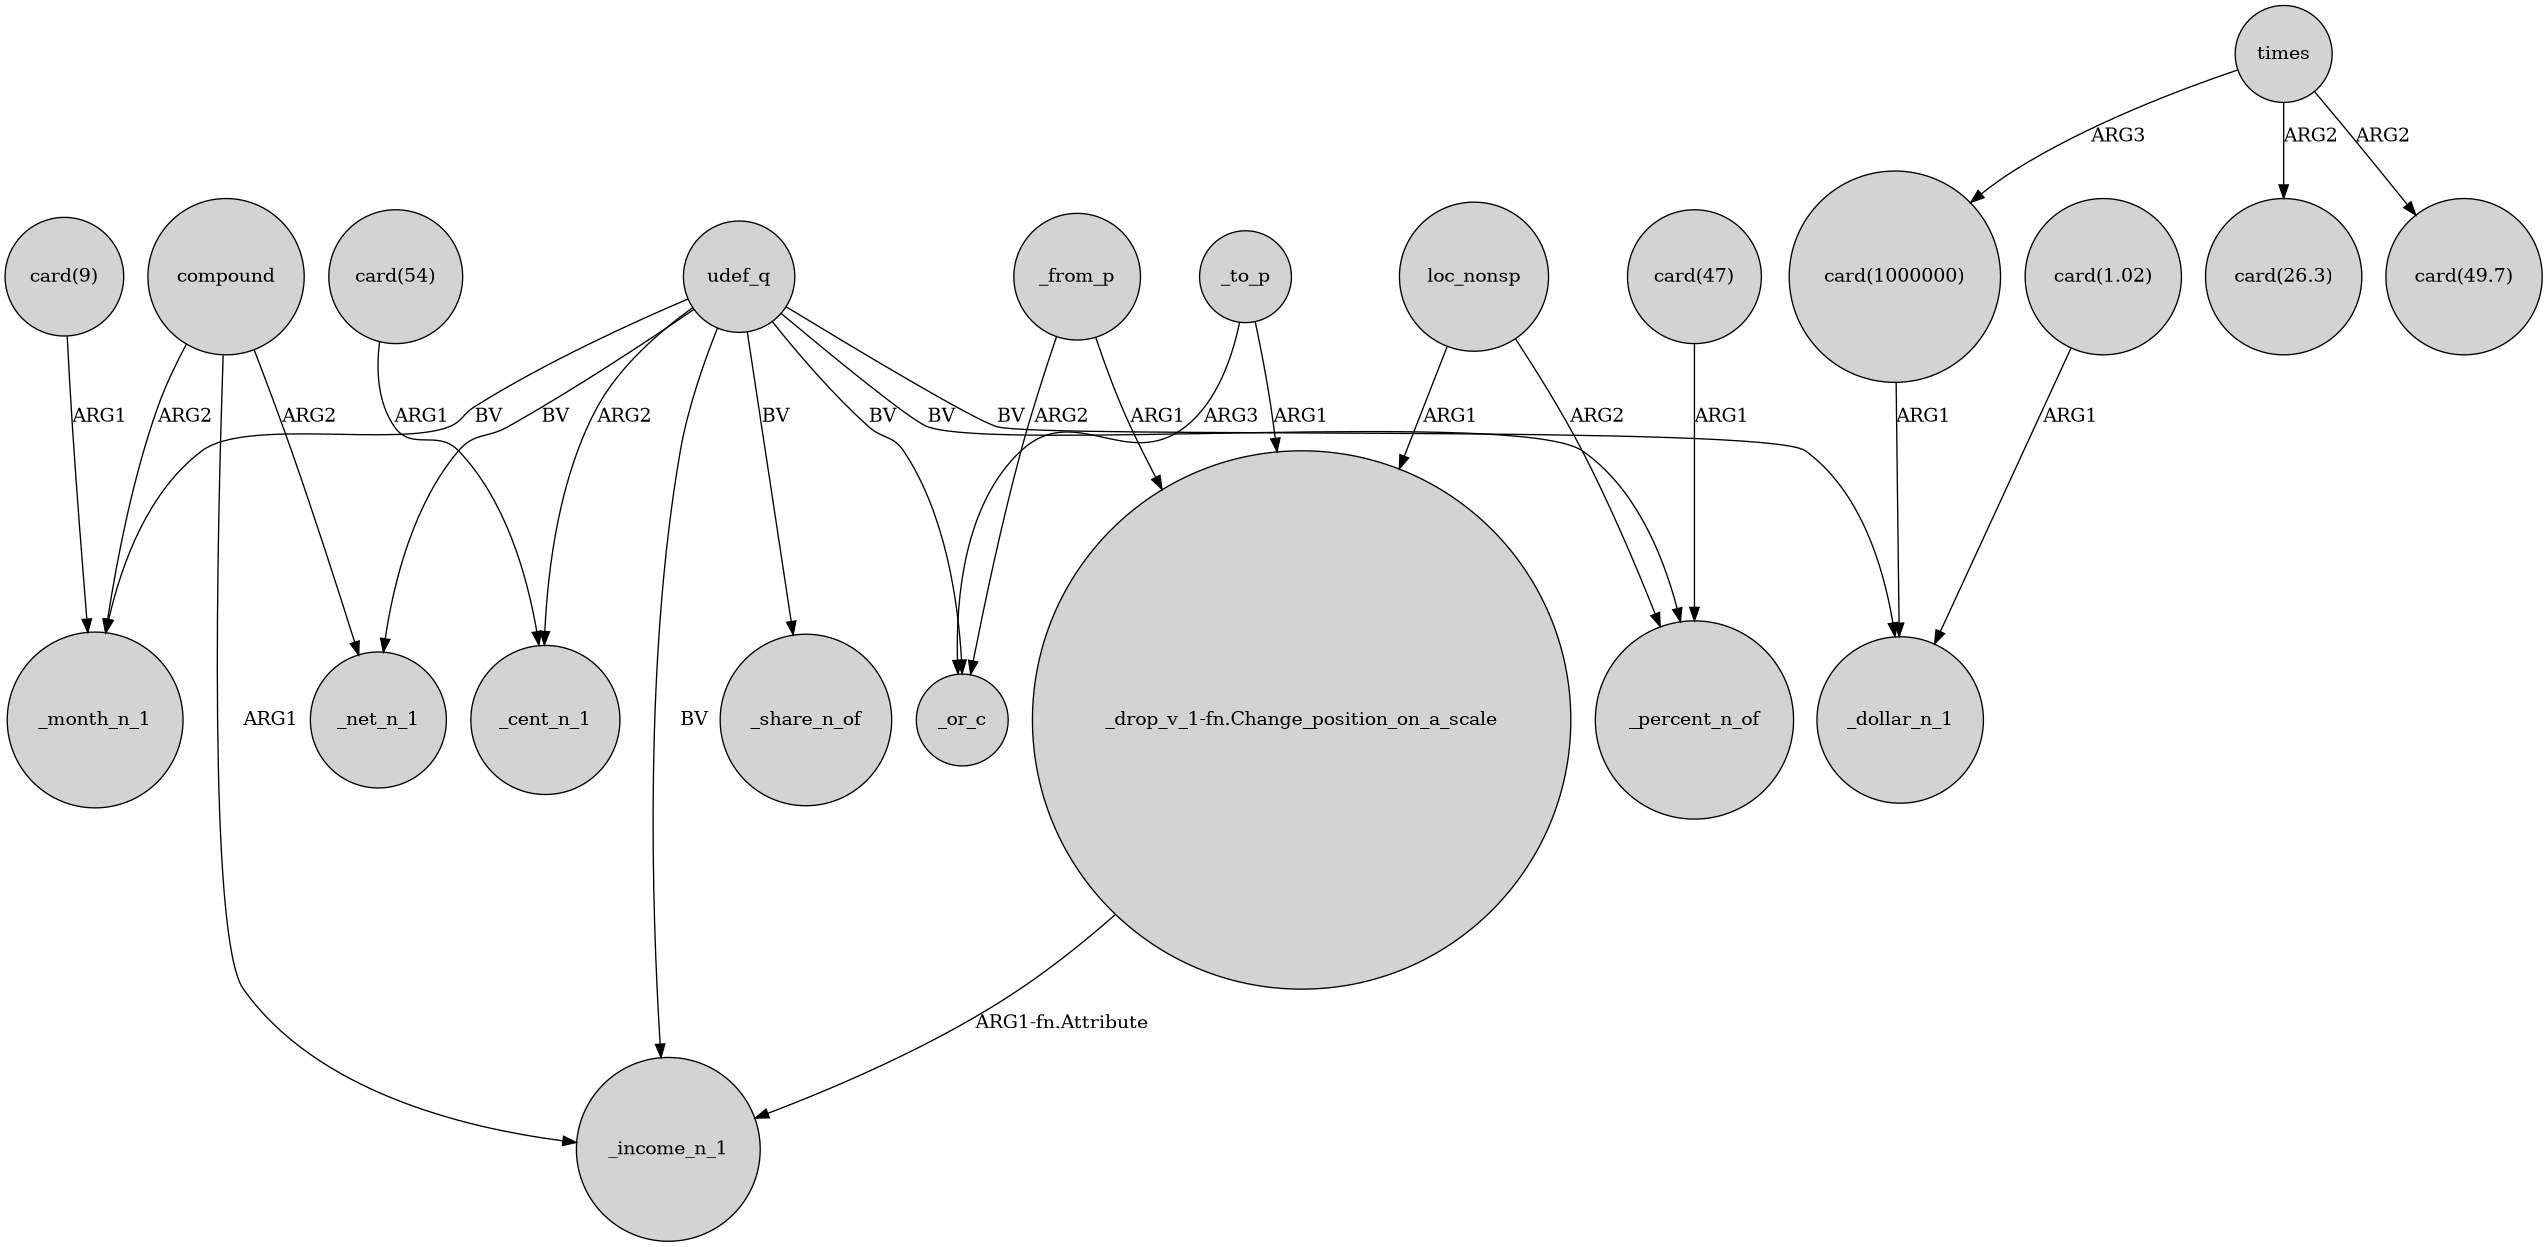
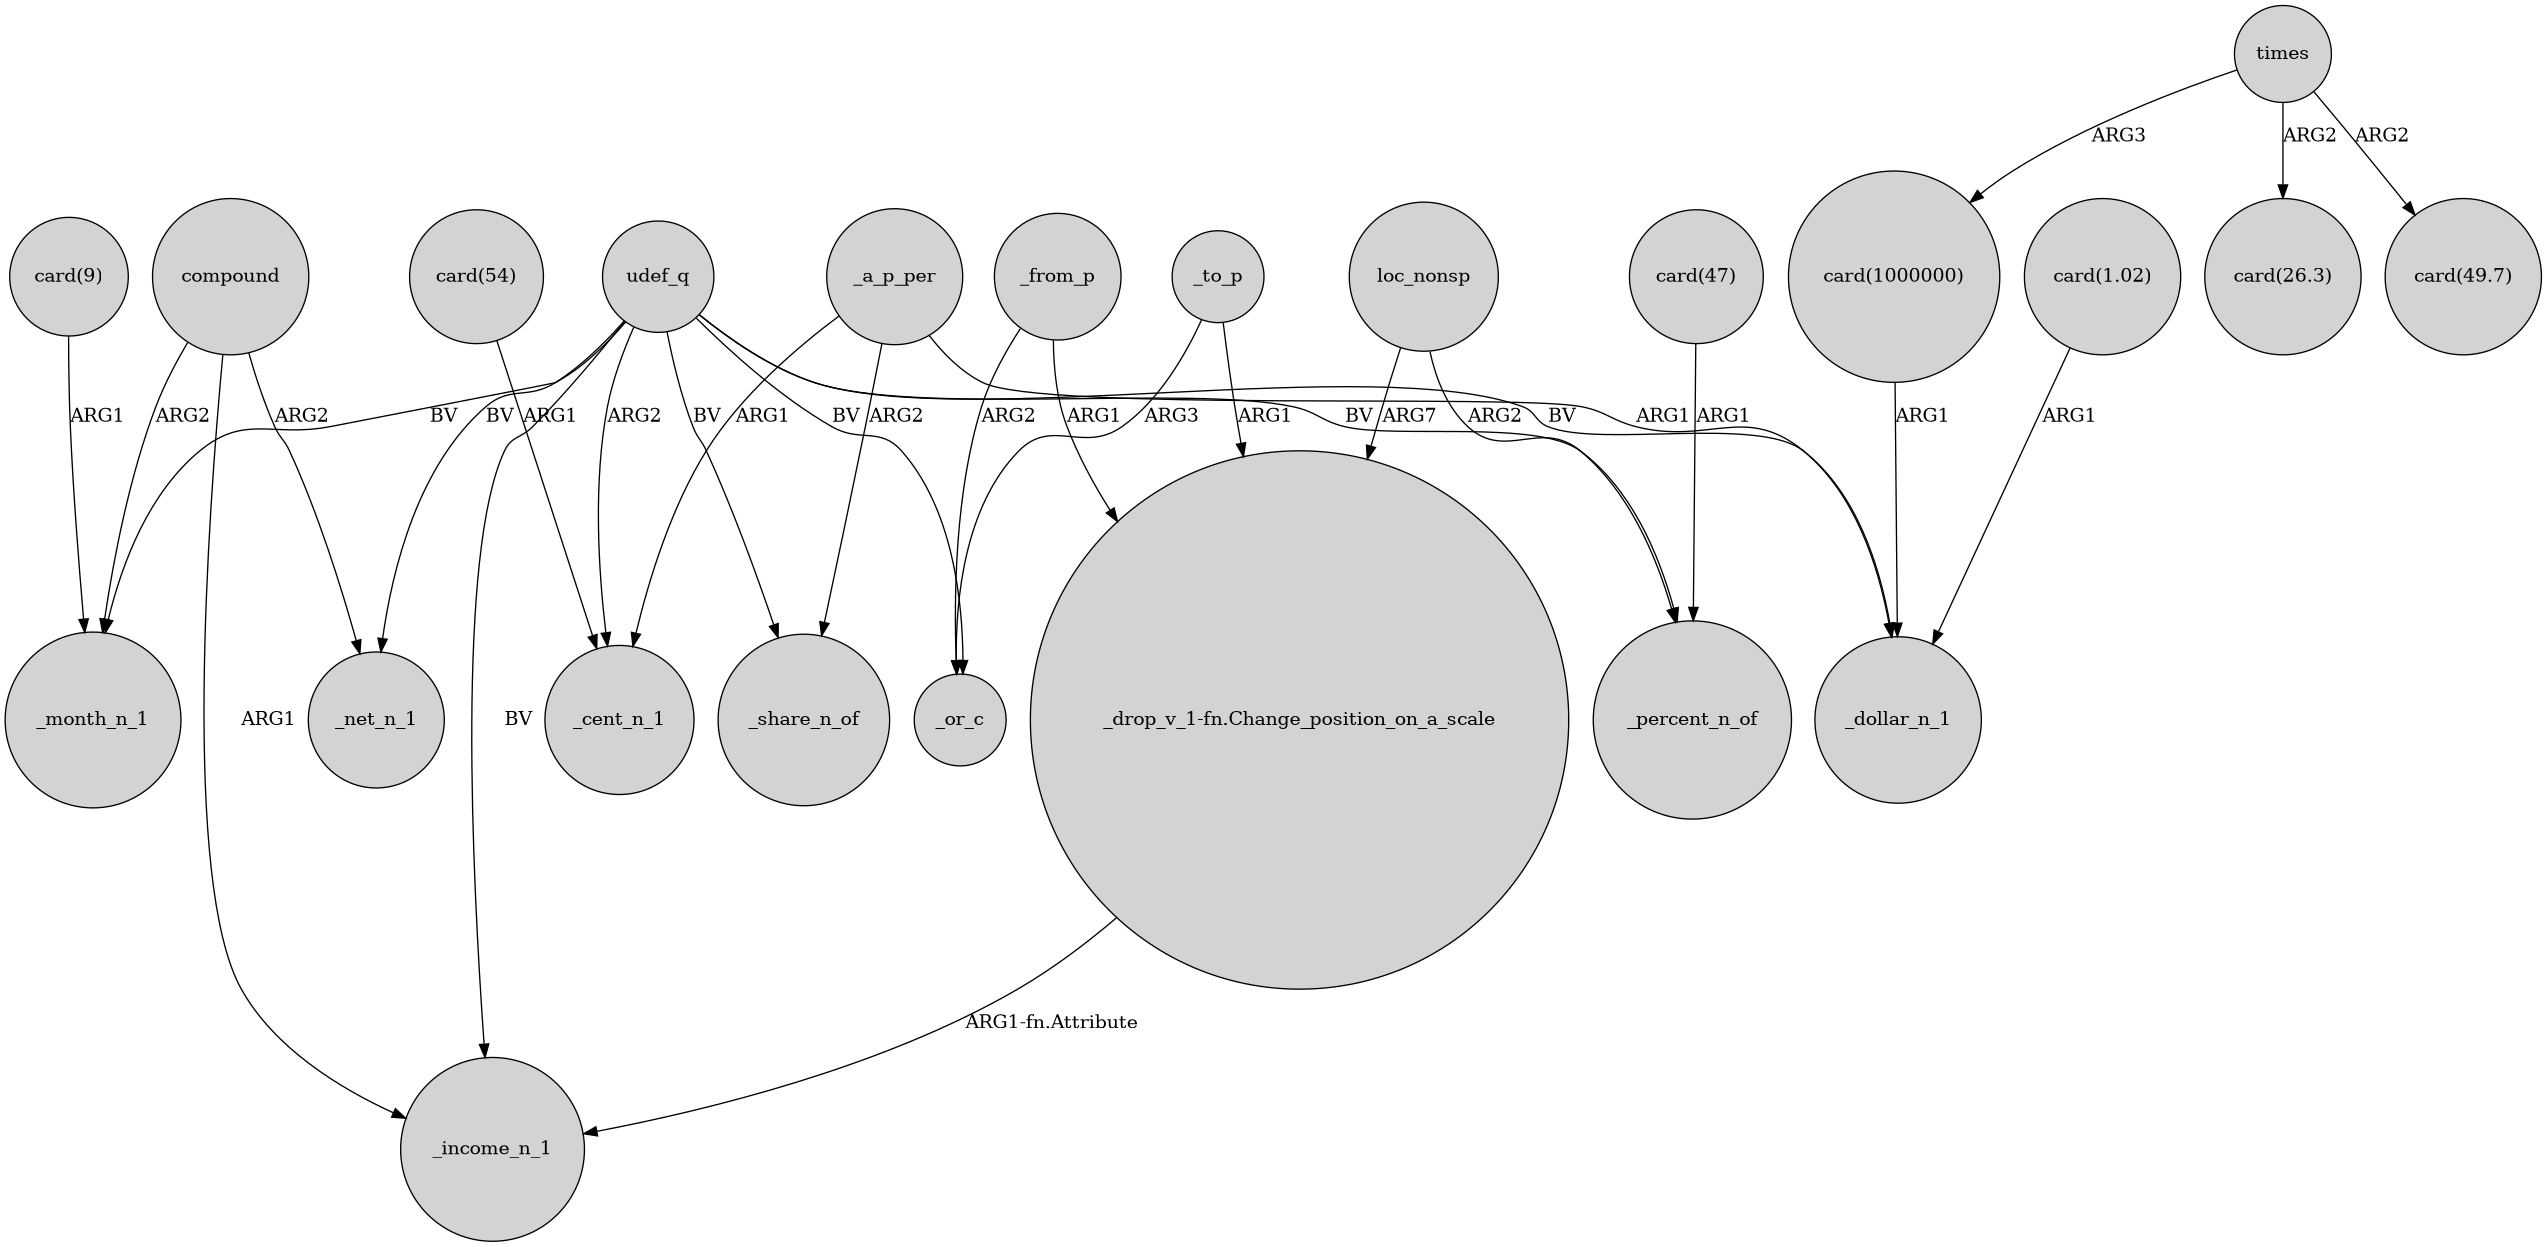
none -> (895, 277)
(1451, 417) -> (1410, 417)
